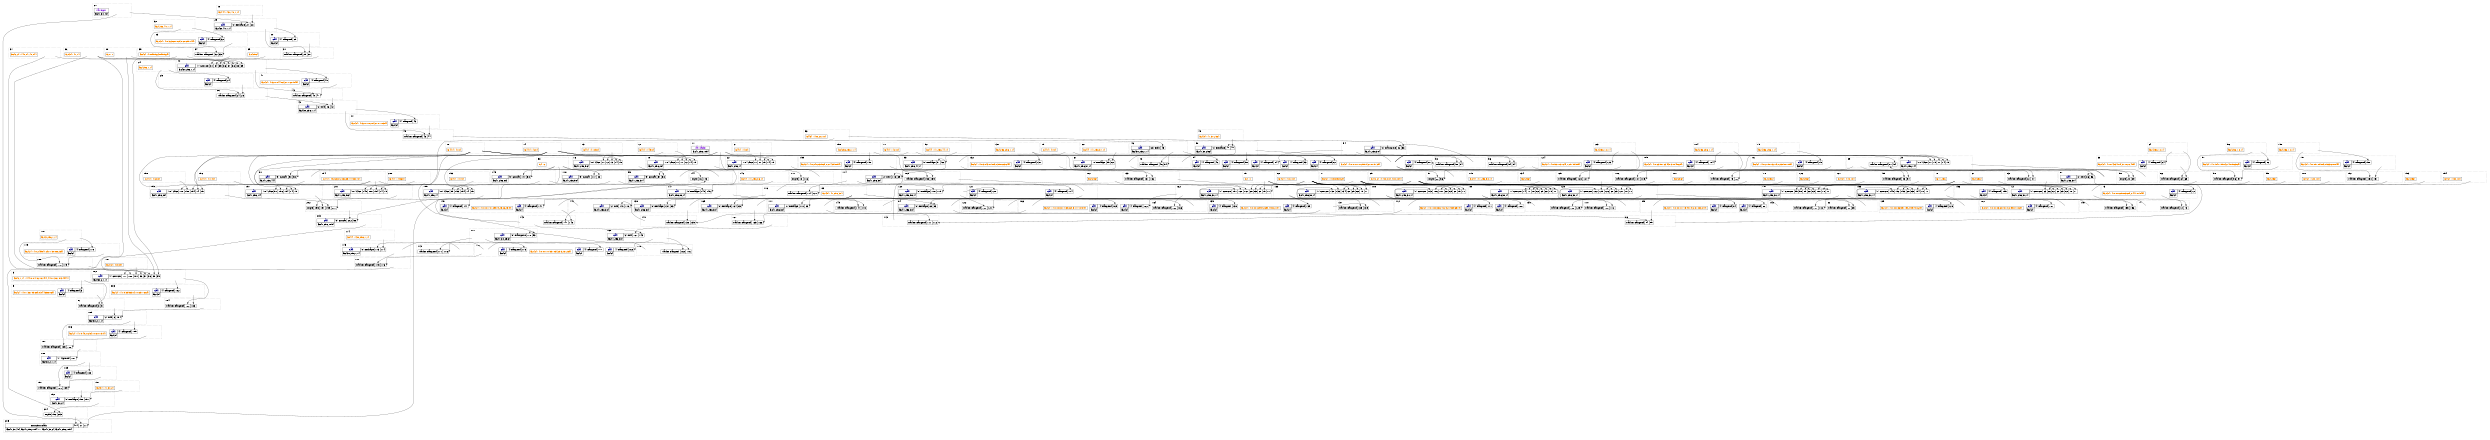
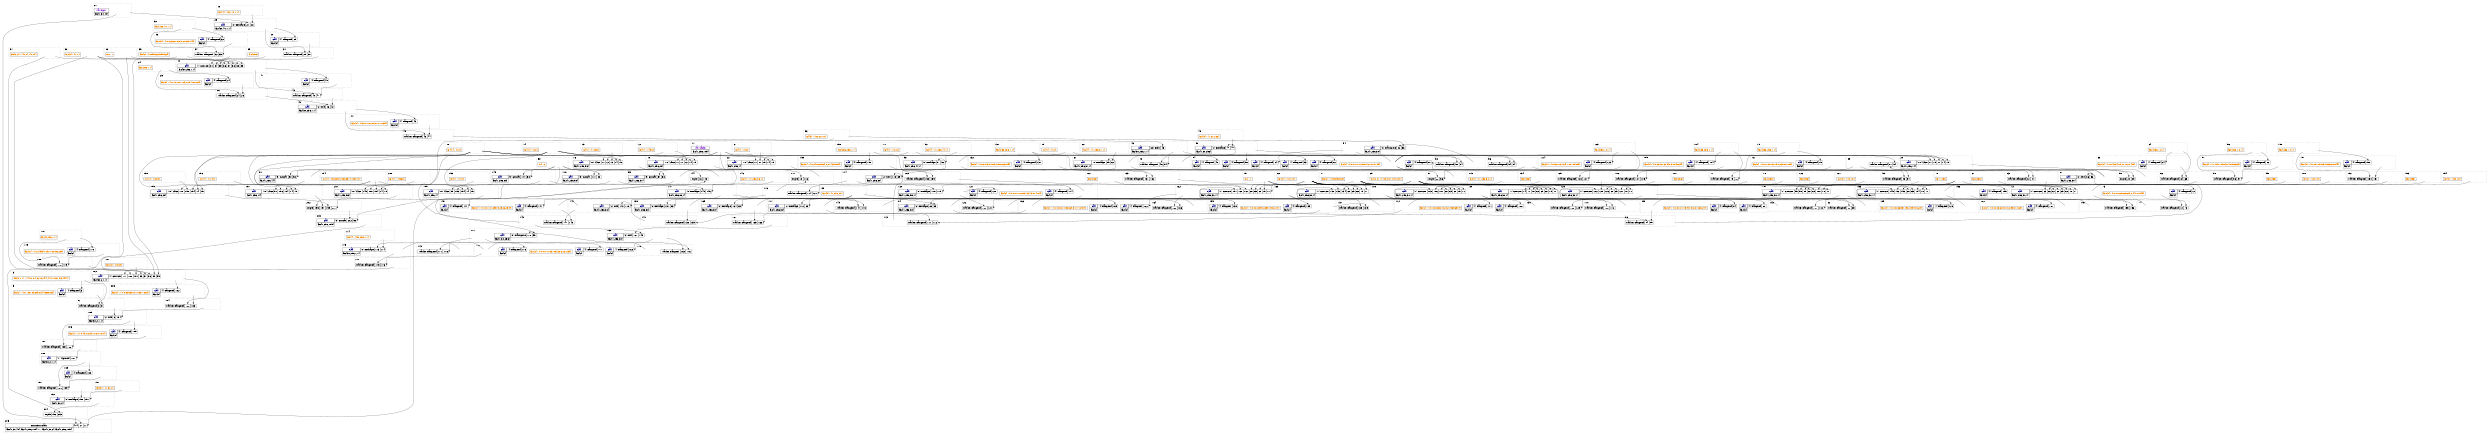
none -> (181, 82)
(280, 82) -> none
none -> (1021, 193)
